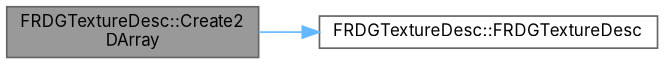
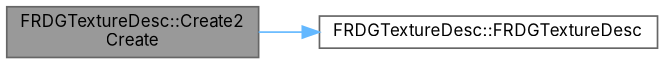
(133, 32) -> (133, 32)
